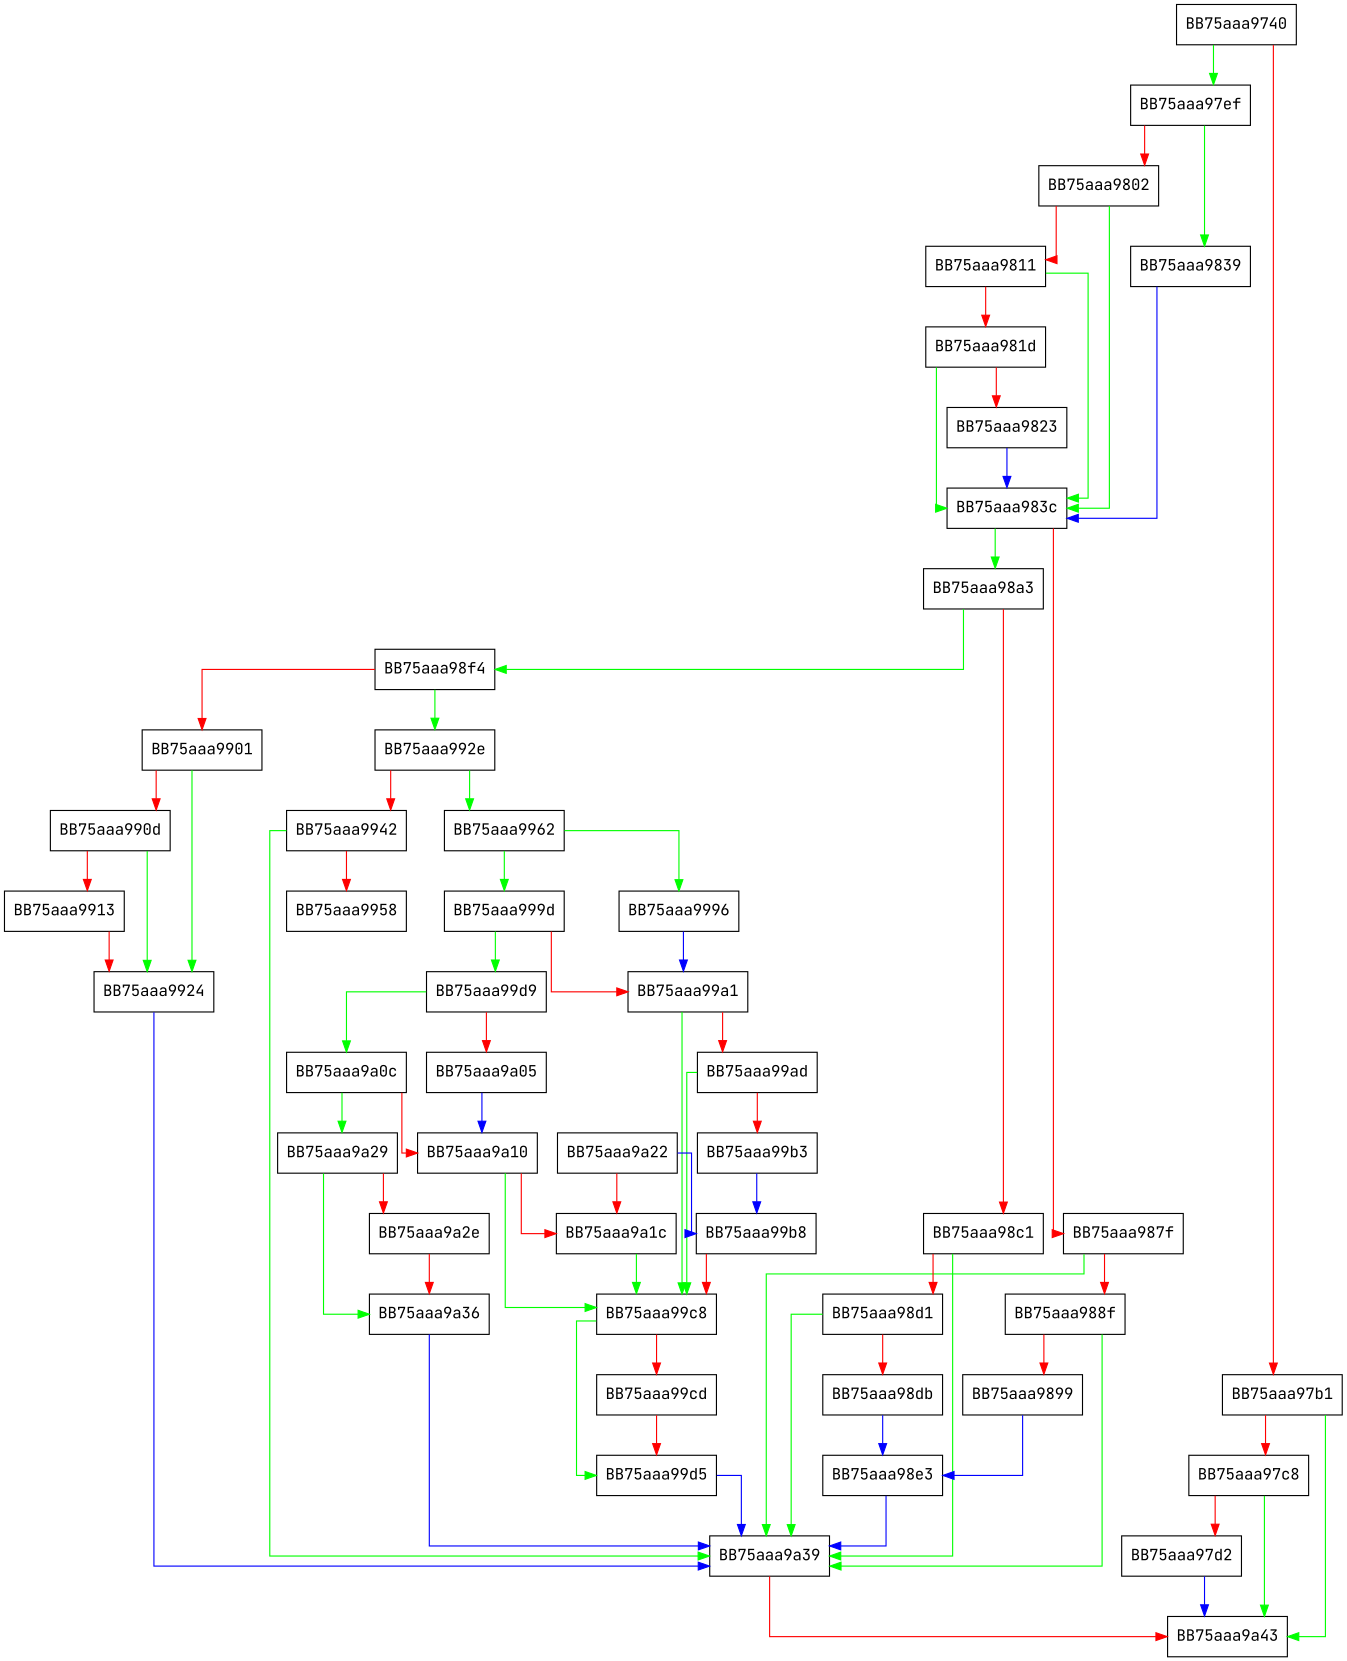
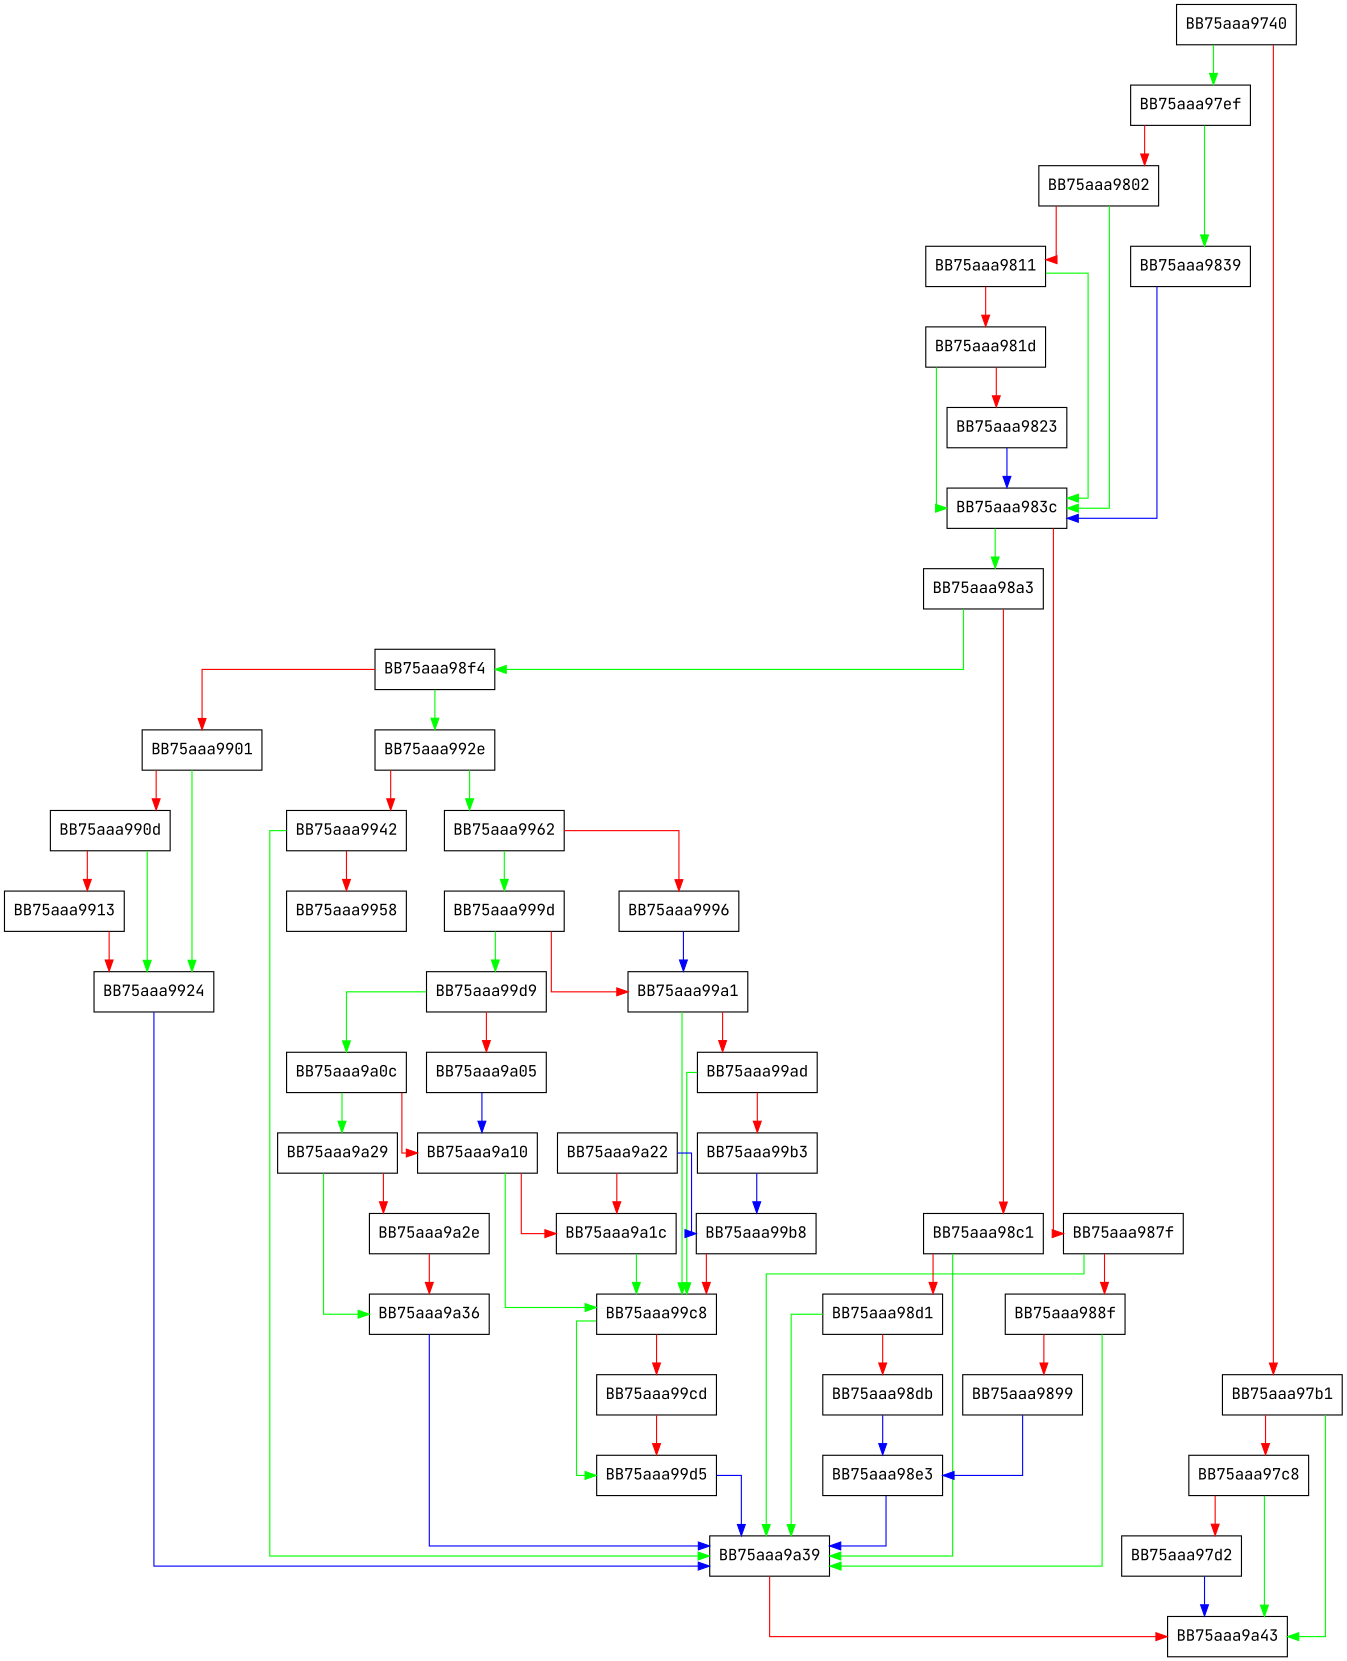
(646, 831) -> (646, 831)
